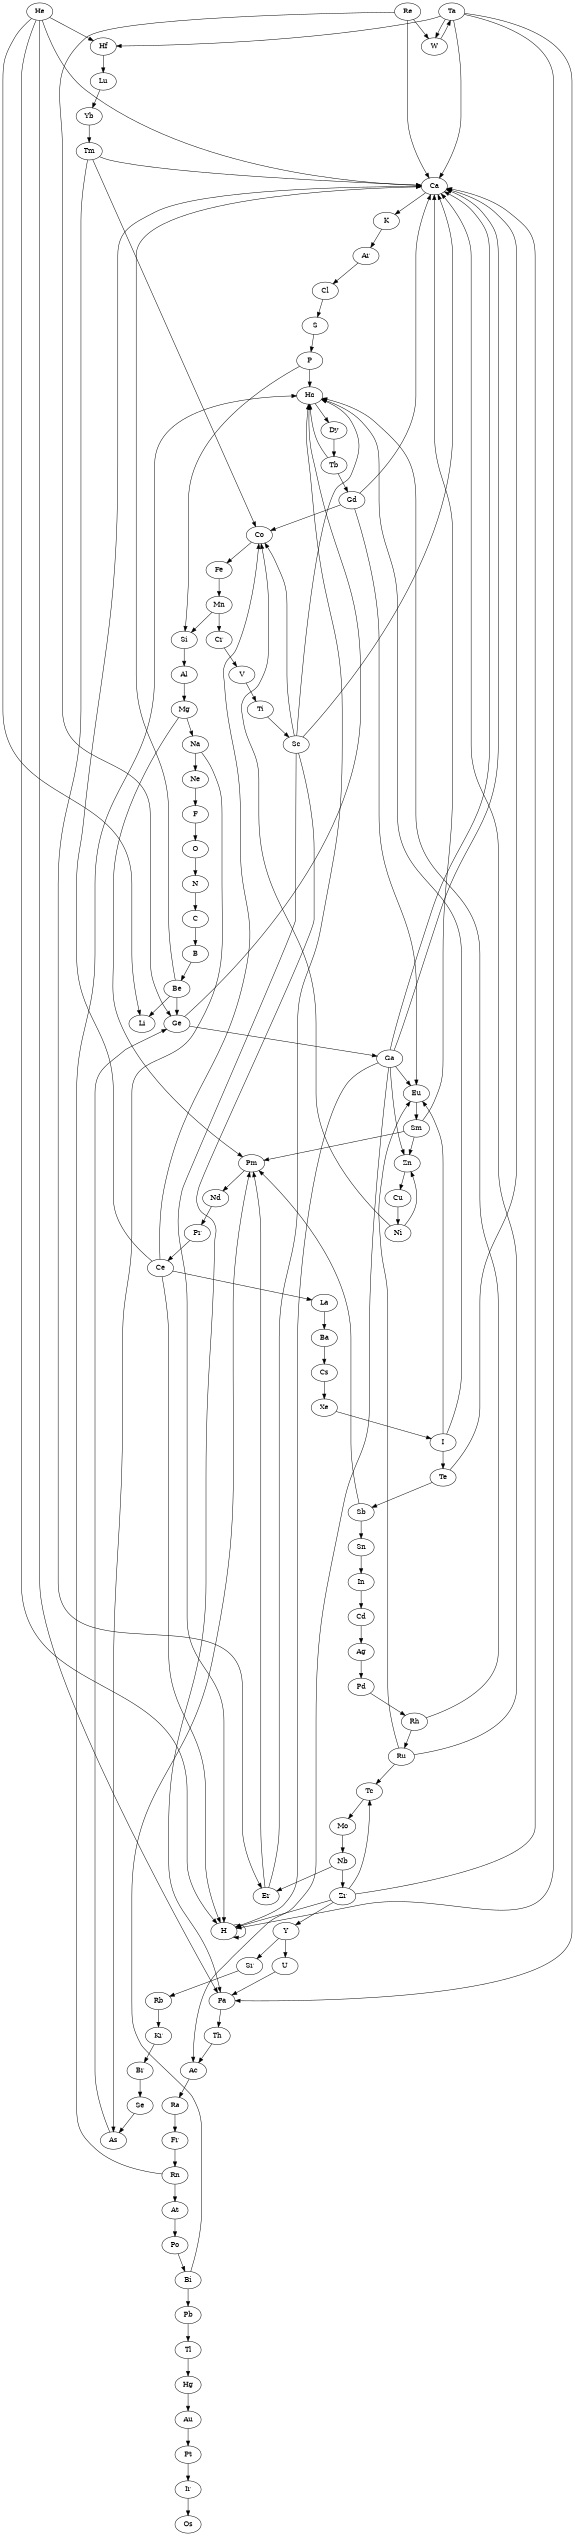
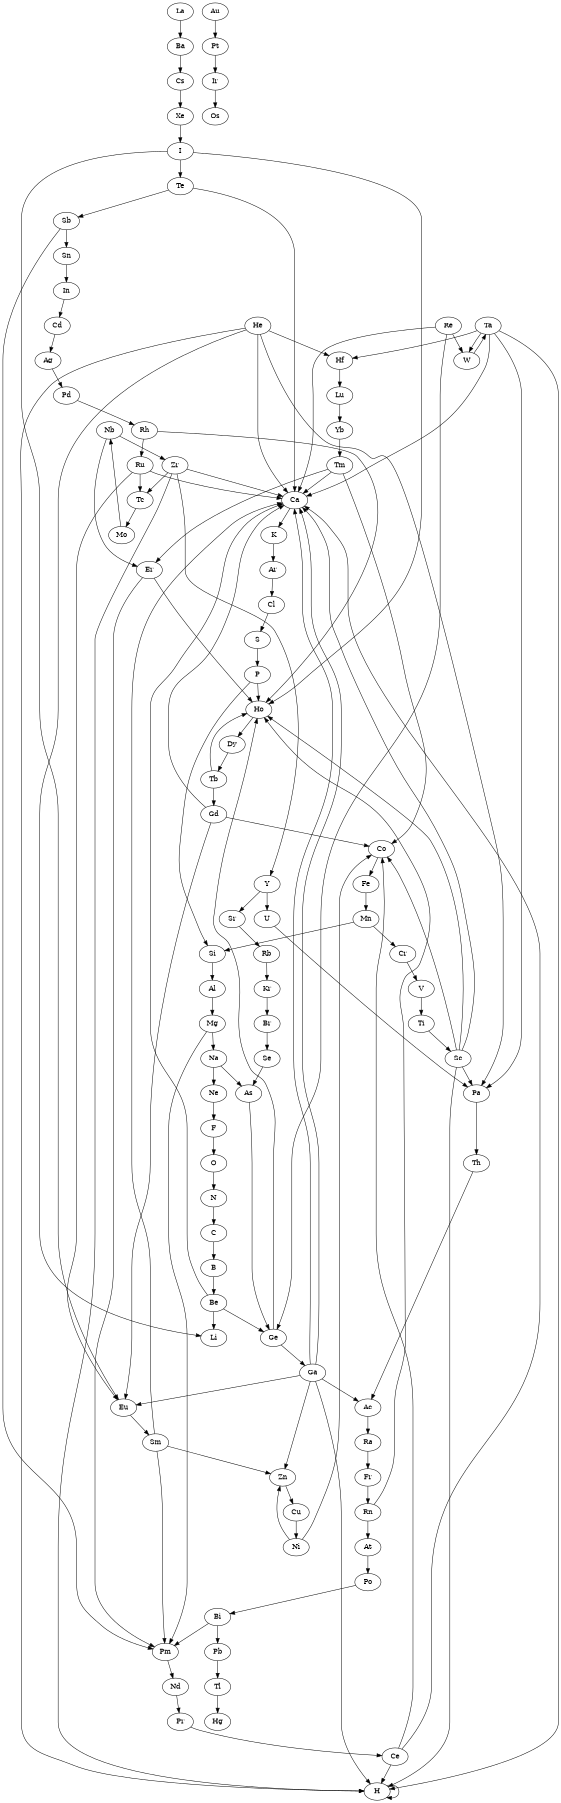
(240, 1285) -> none
(188, 2400) -> none
